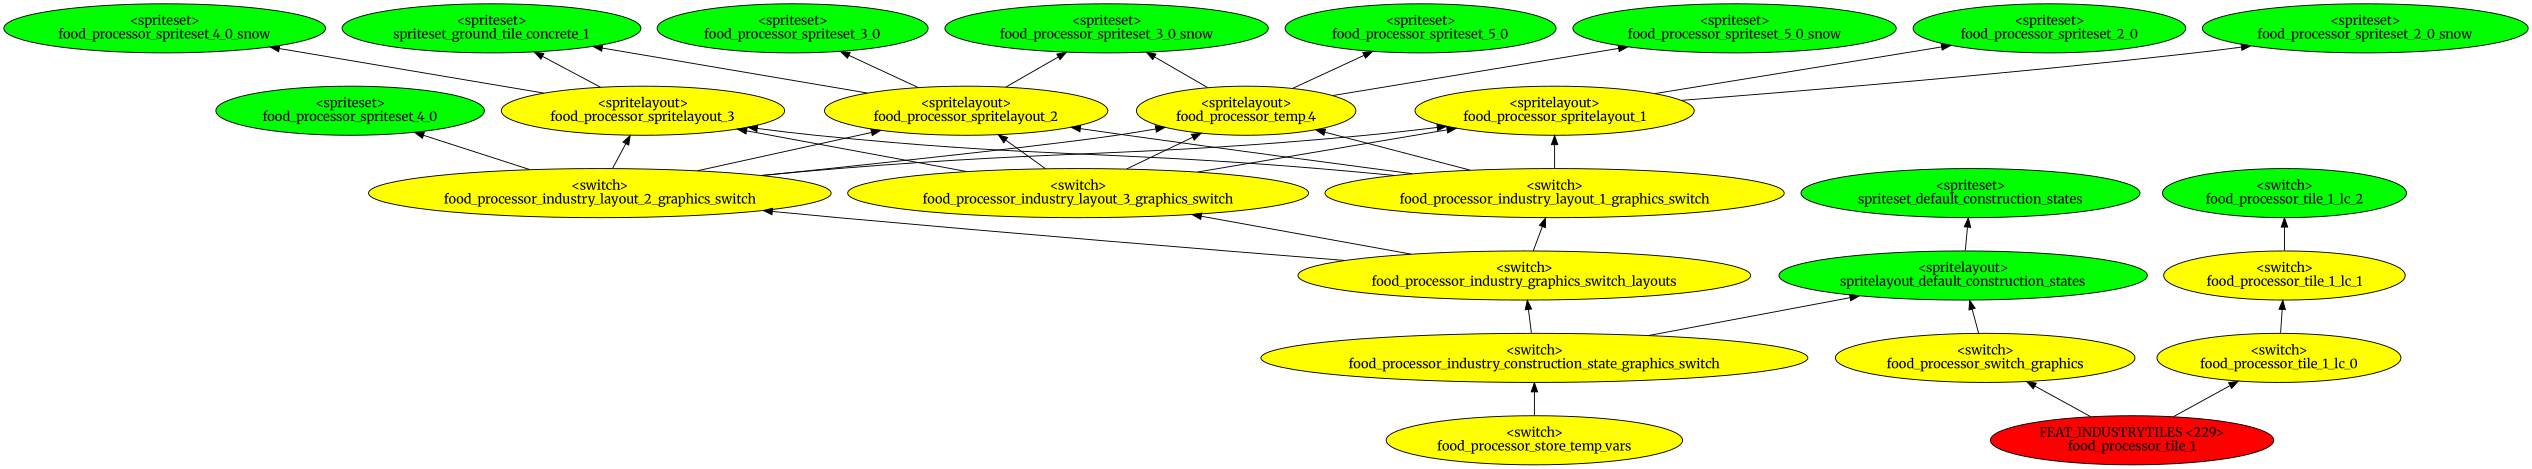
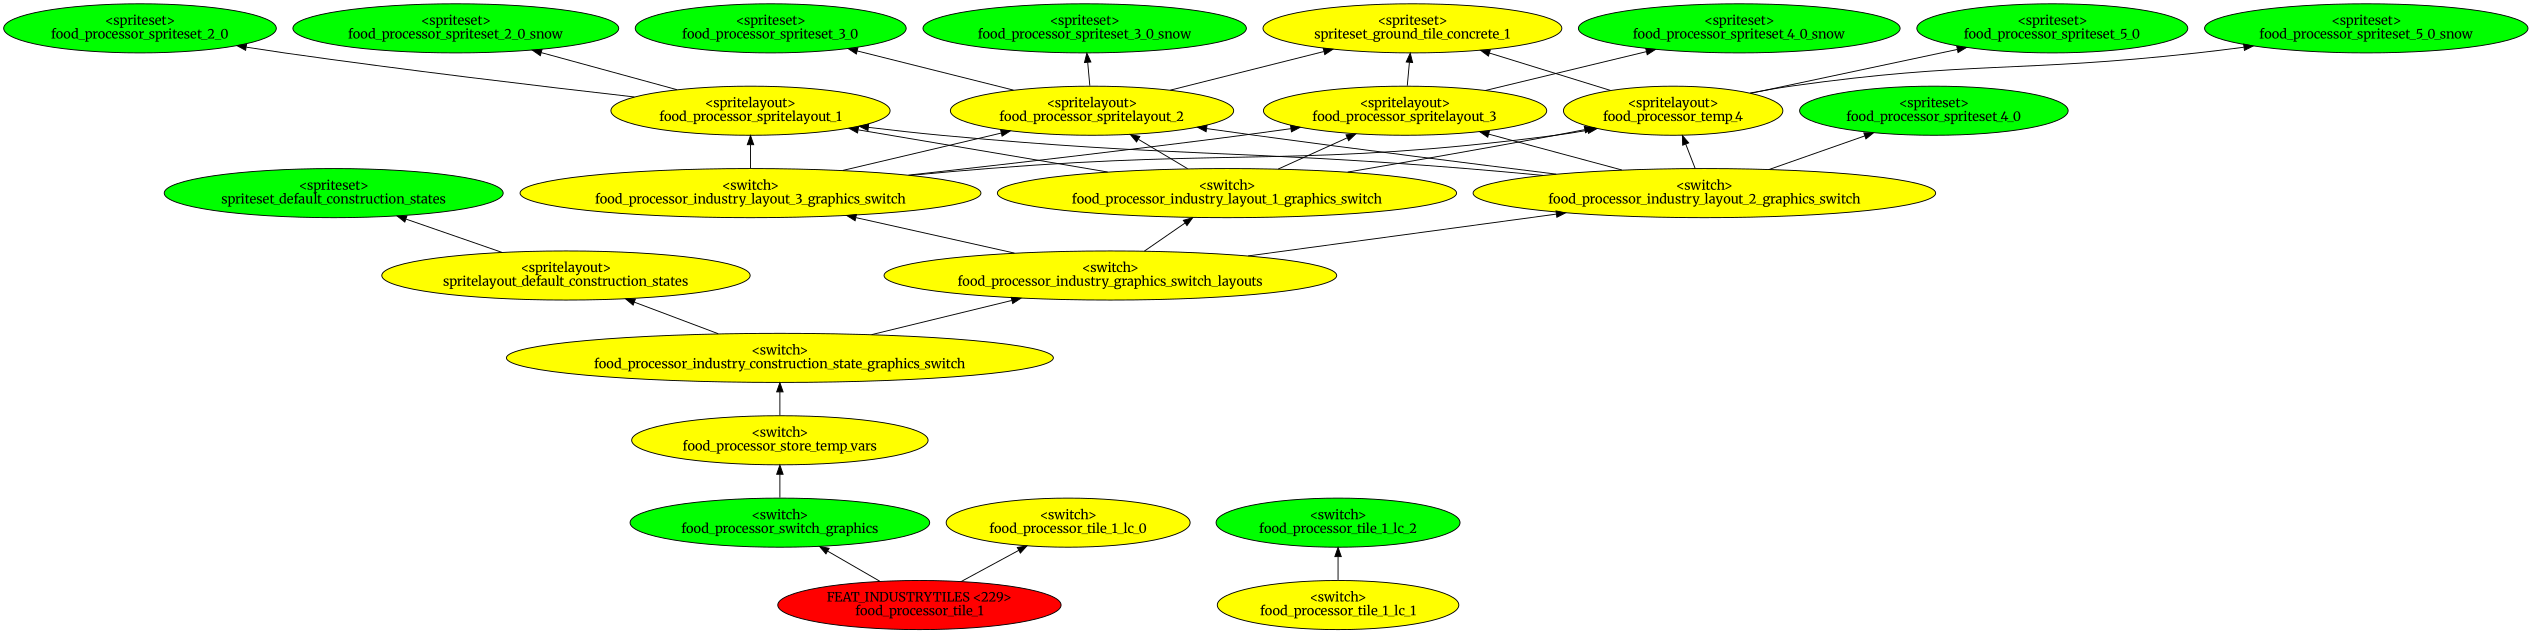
(491, 28) -> (1412, 28)
(1181, 72) -> (1544, 70)
(1963, 275) -> (566, 275)
(1975, 321) -> (780, 486)
(2281, 321) -> none
(1985, 358) -> (780, 523)
